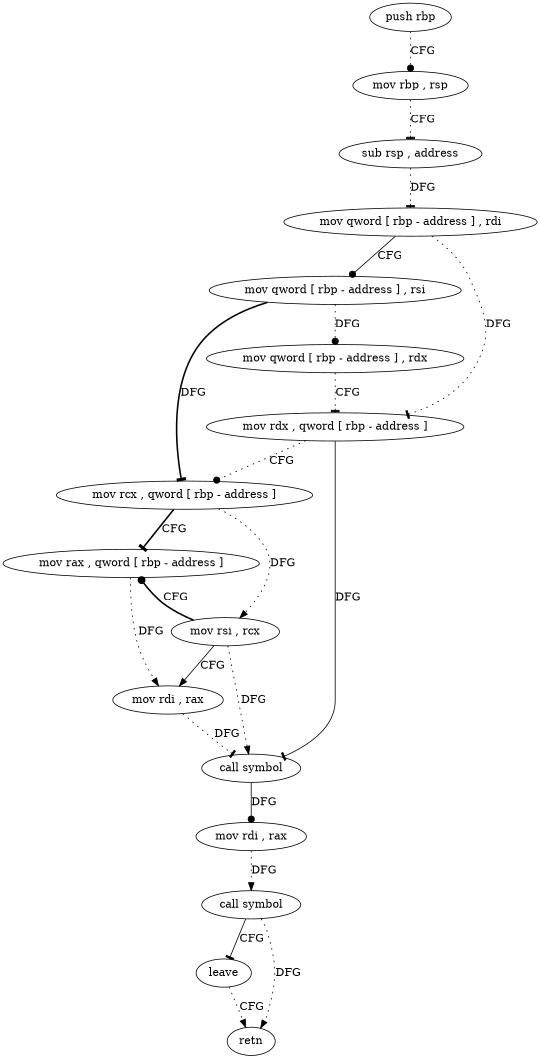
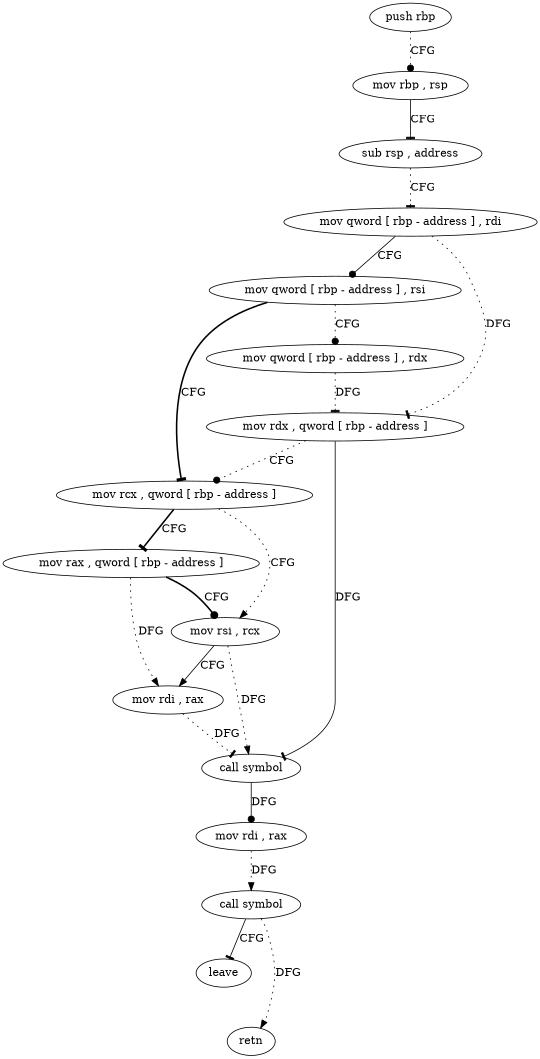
(411, 118) -> (411, 118)
(423, 188) -> (423, 188)
(348, 324) -> (348, 324)
(194, 393) -> (194, 393)
(348, 393) -> (348, 393)
(283, 563) -> (283, 563)
(166, 605) -> (192, 592)
(236, 1004) -> none
